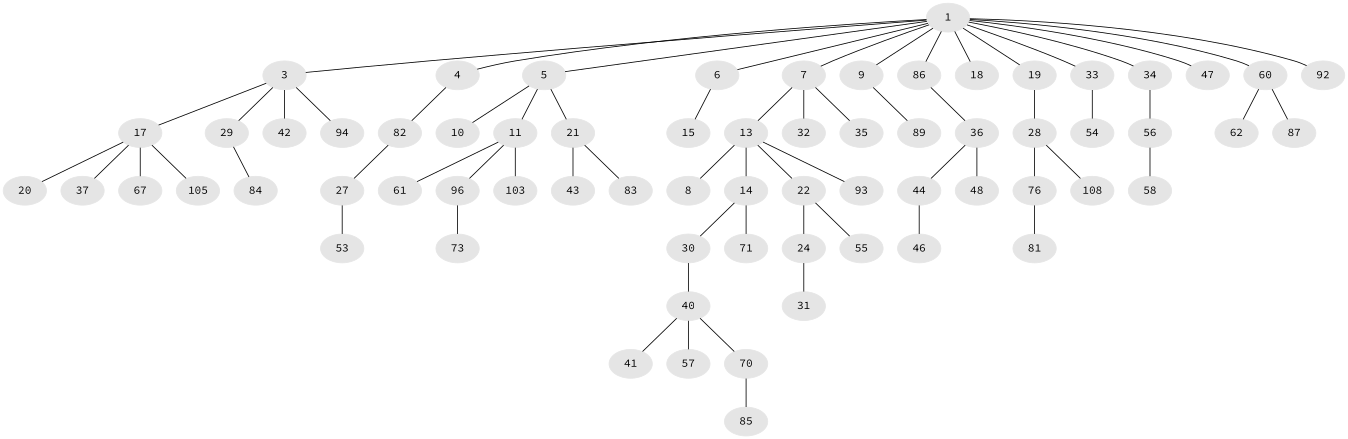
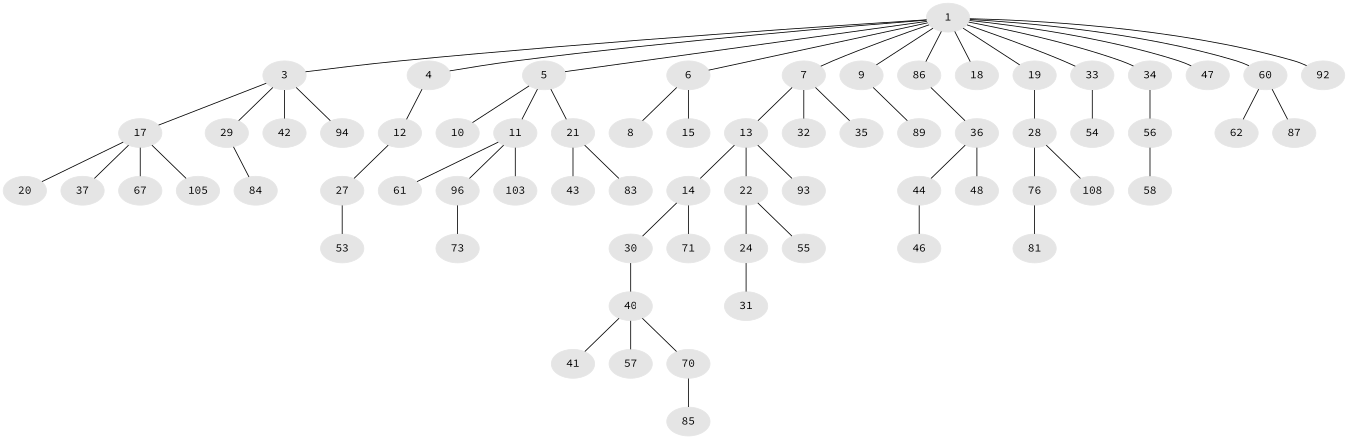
(400, 133) -> (400, 133)
(717, 162) -> (660, 104)
